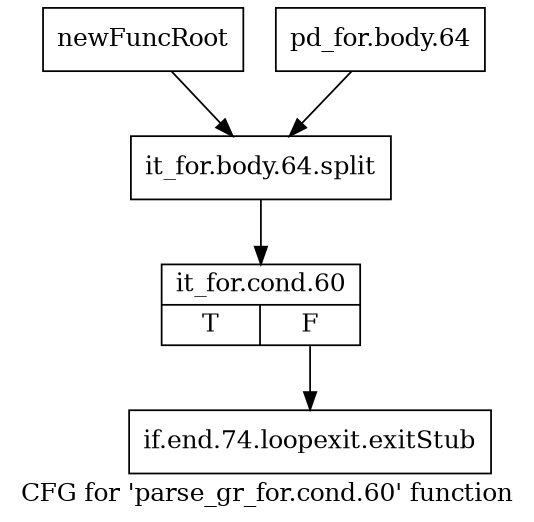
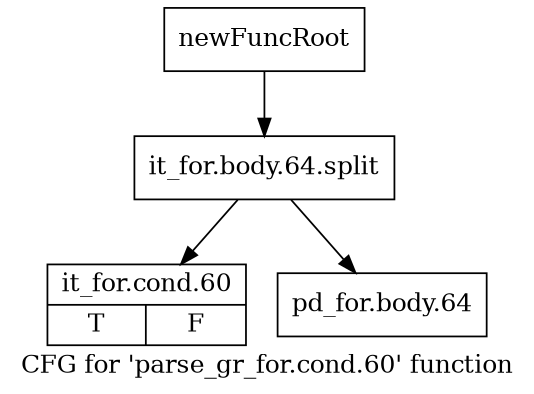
(327, 97) -> (317, 230)
(310, 442) -> none
